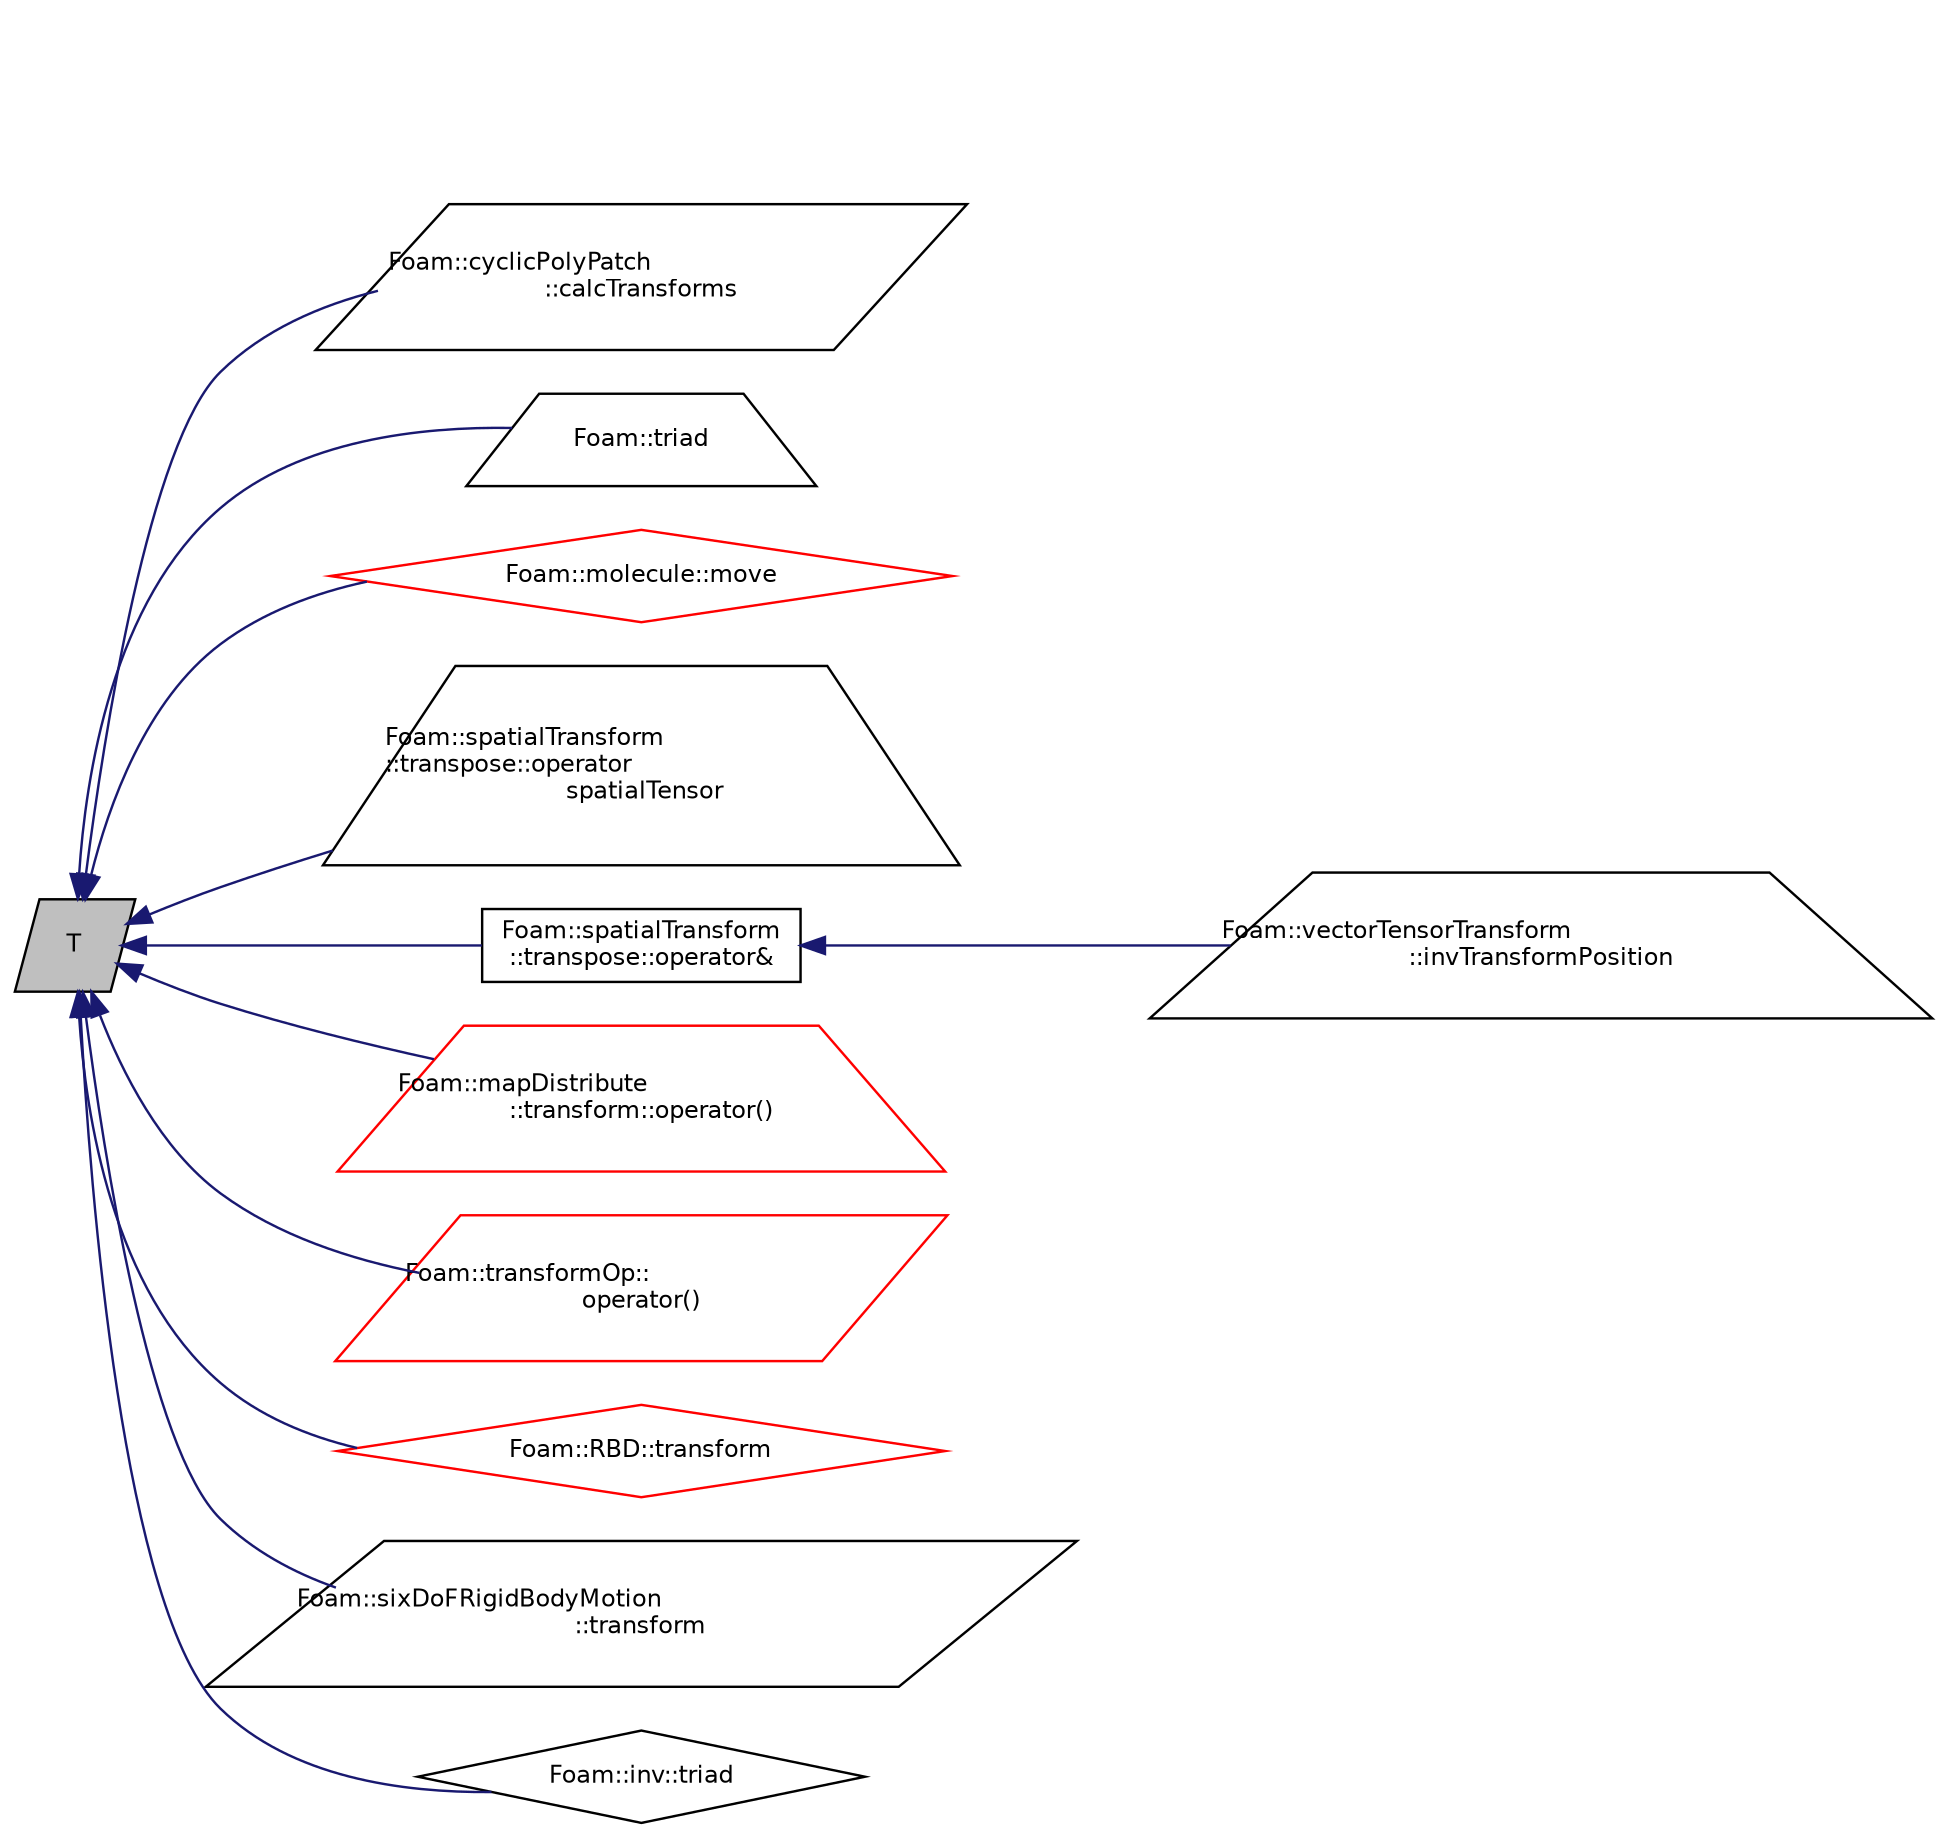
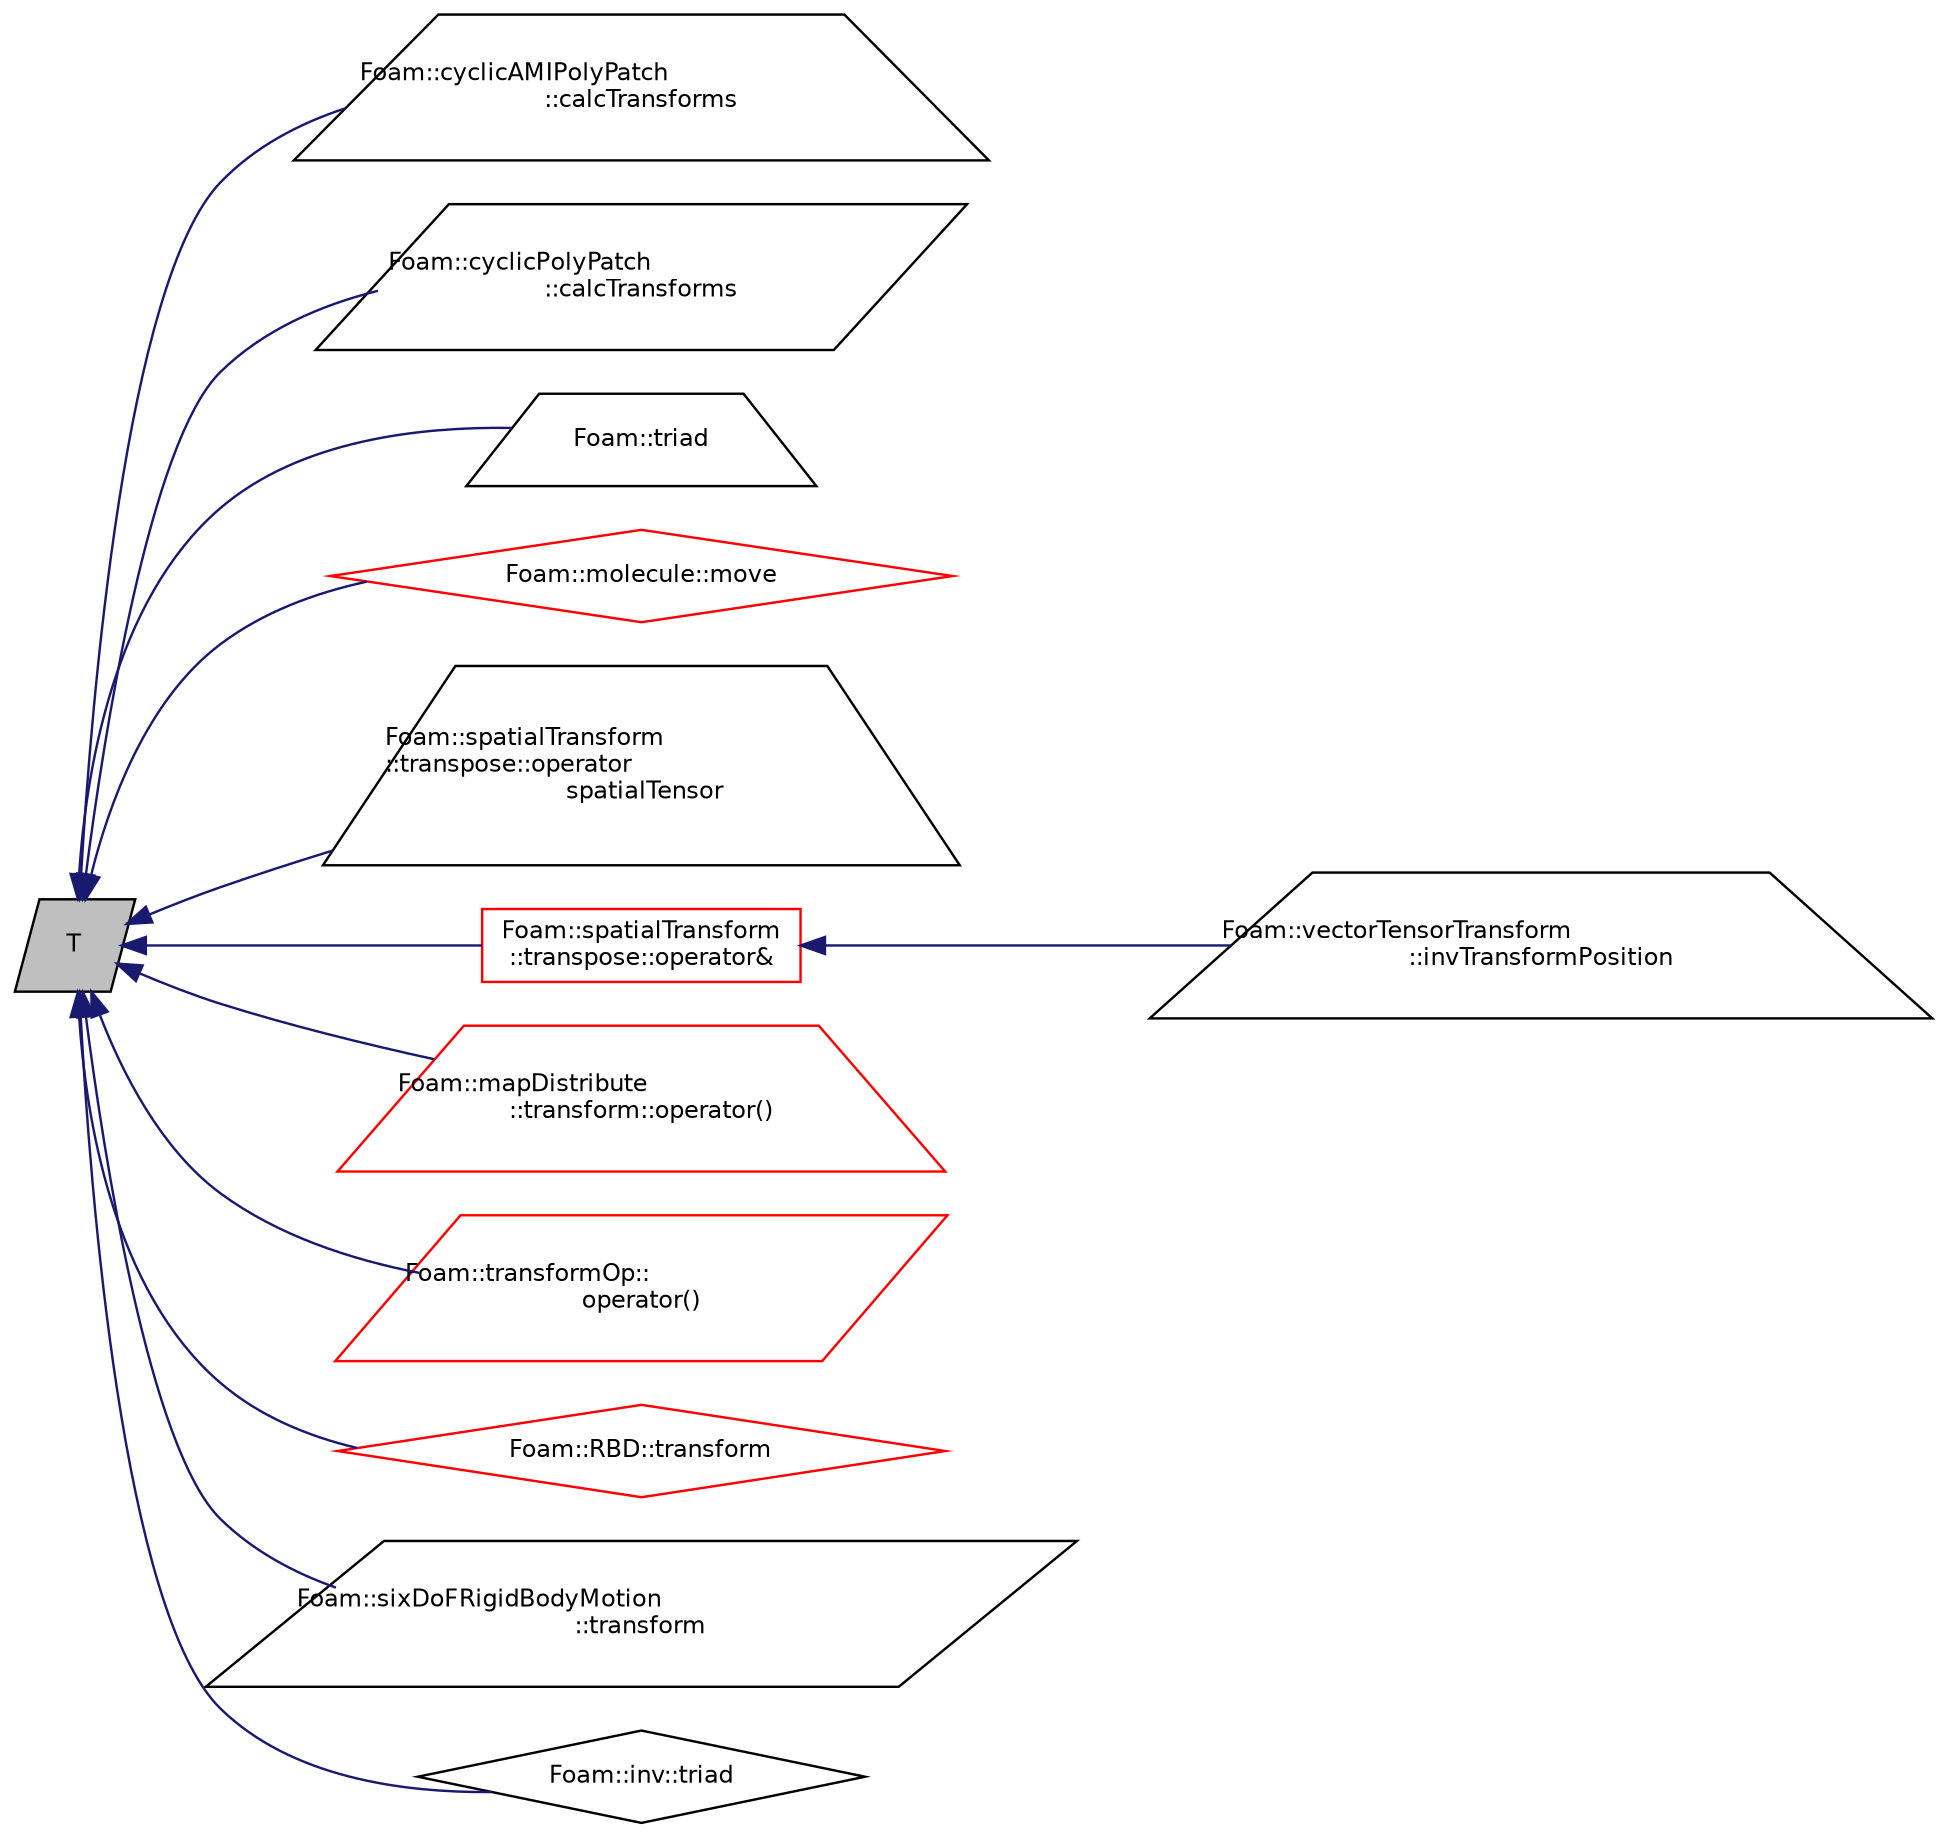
none -> (641, 88)
(641, 945) -> (641, 945)
